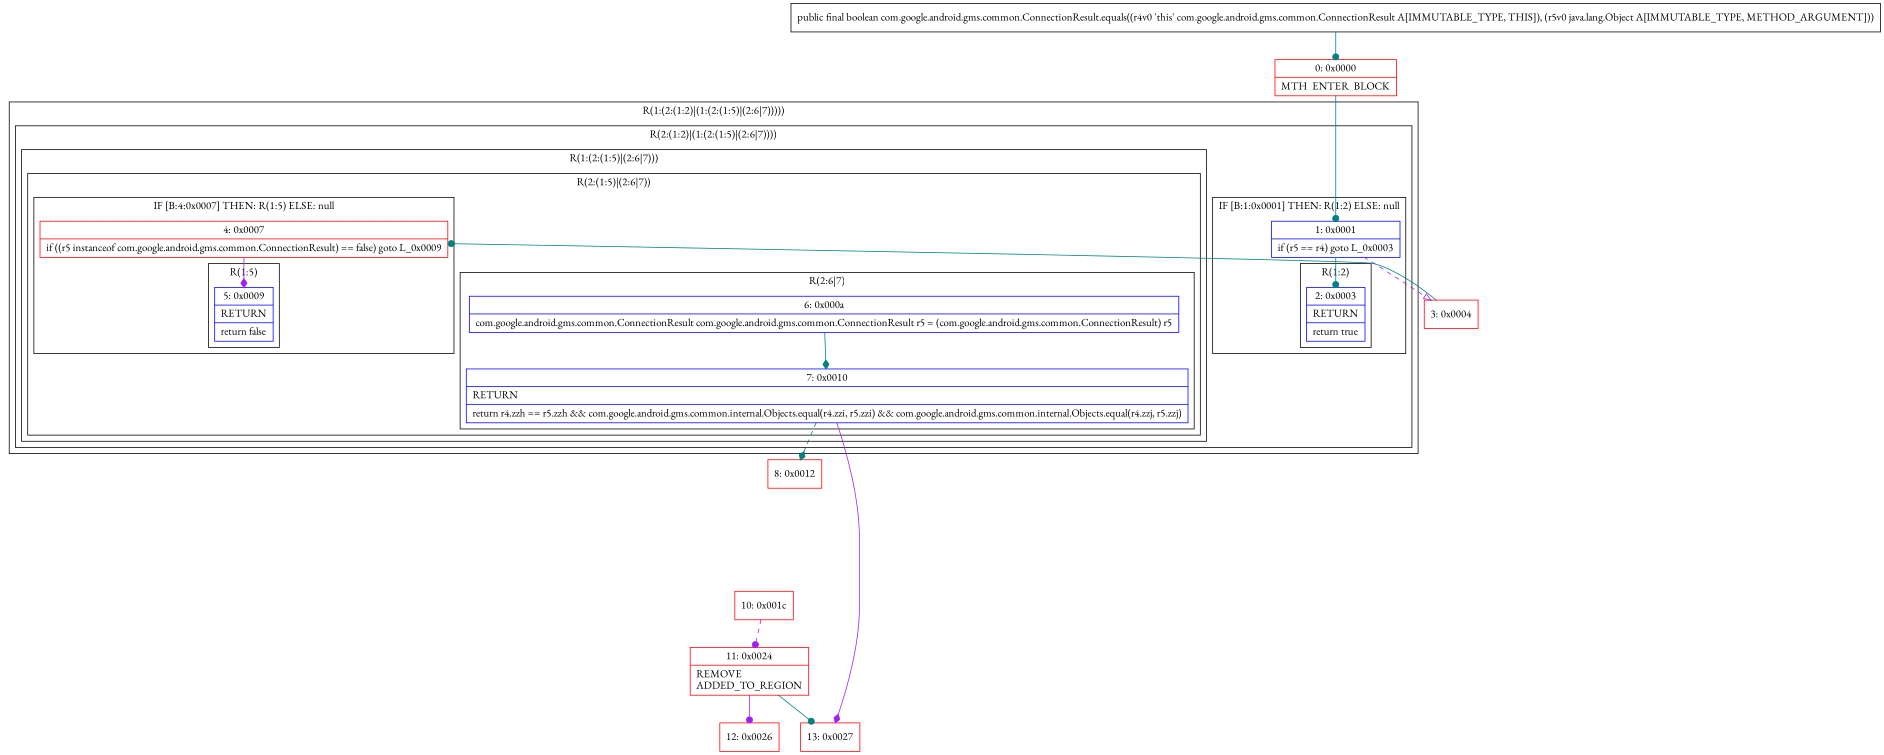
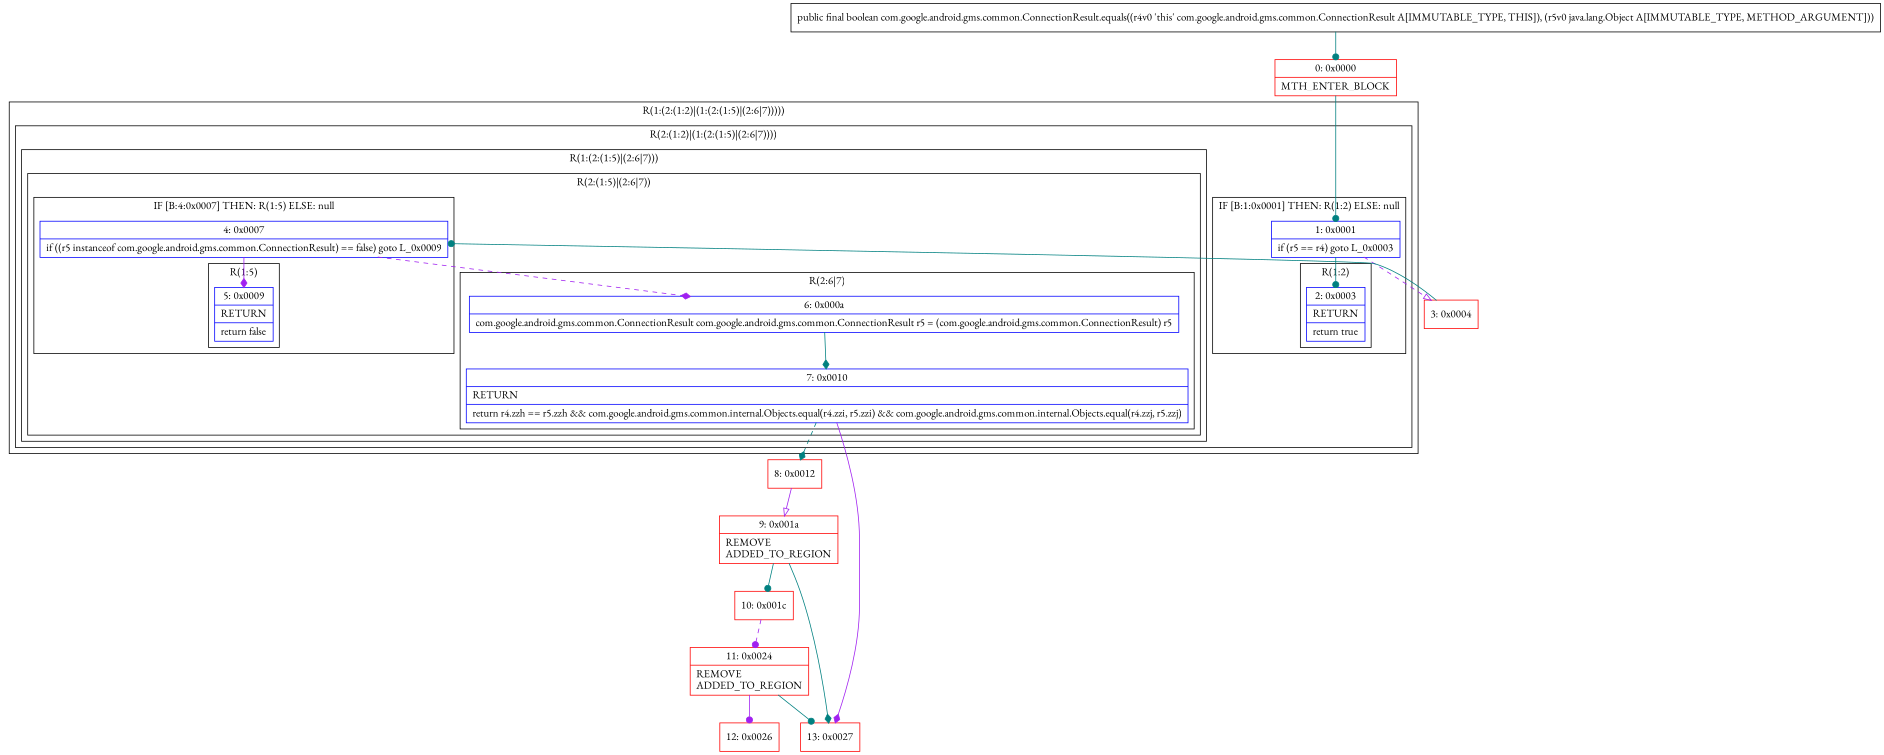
(244, 239) -> (244, 239)
none -> (537, 277)
none -> (779, 540)
